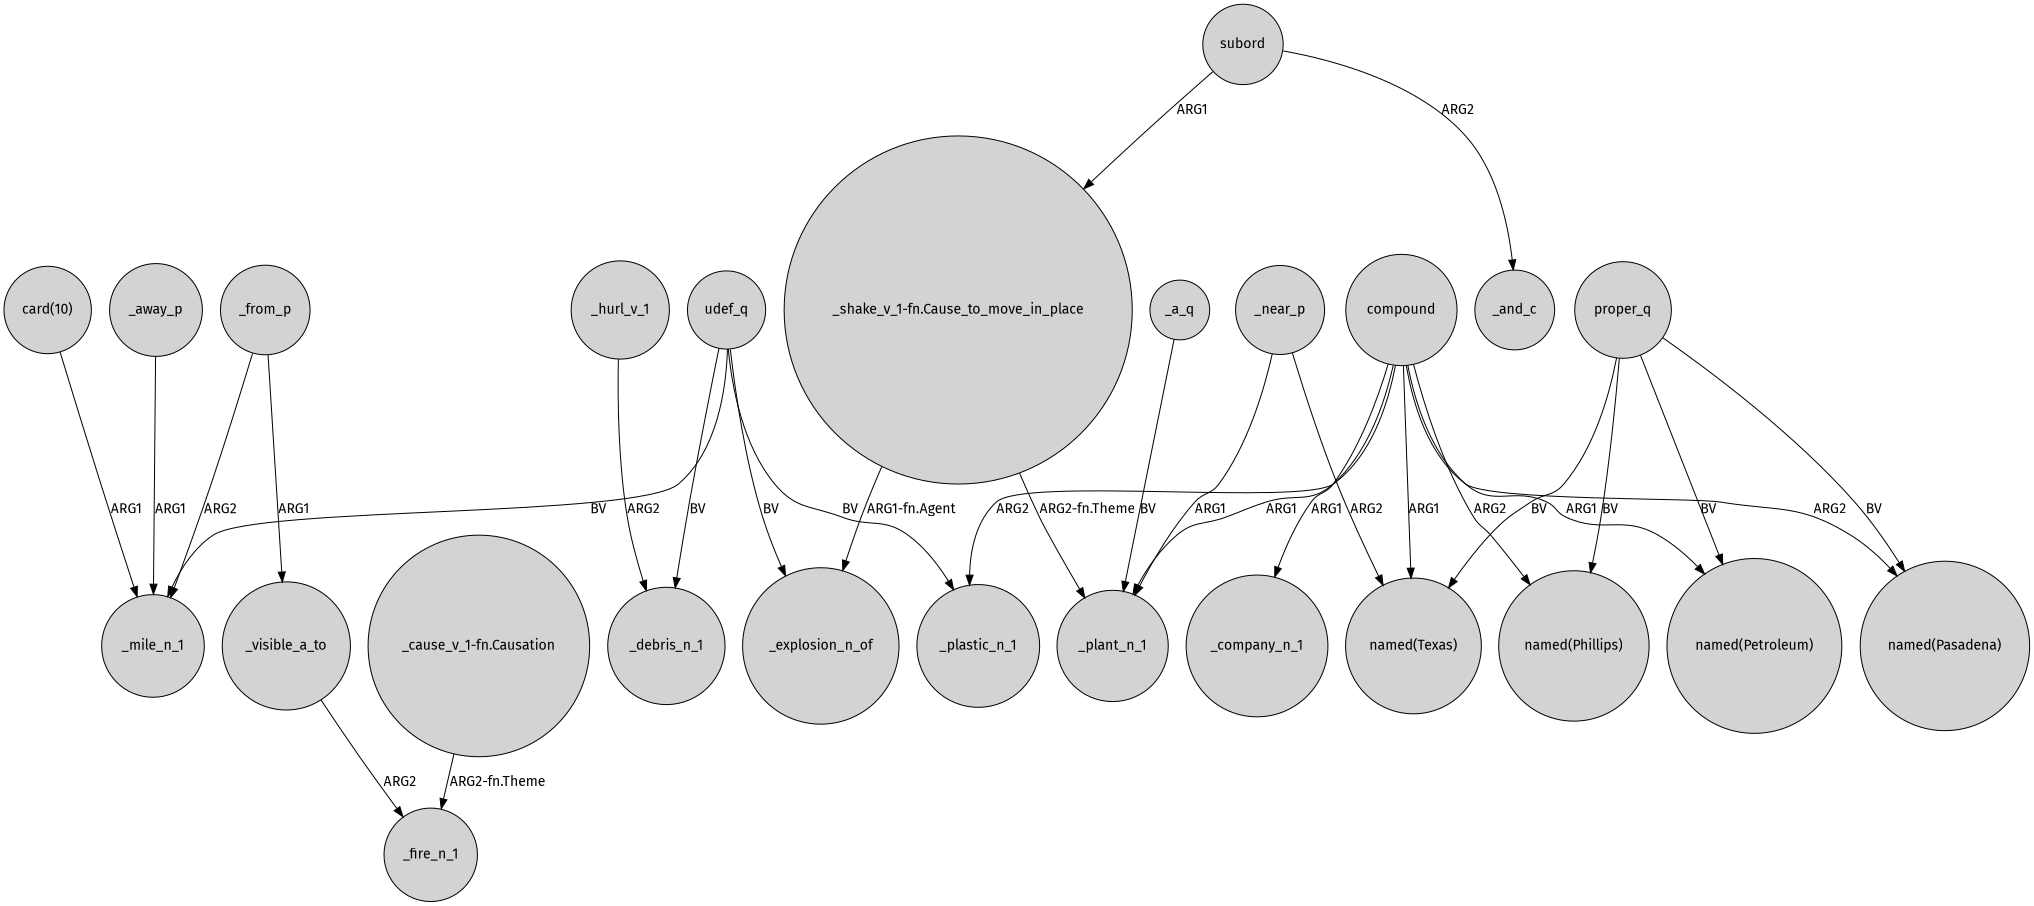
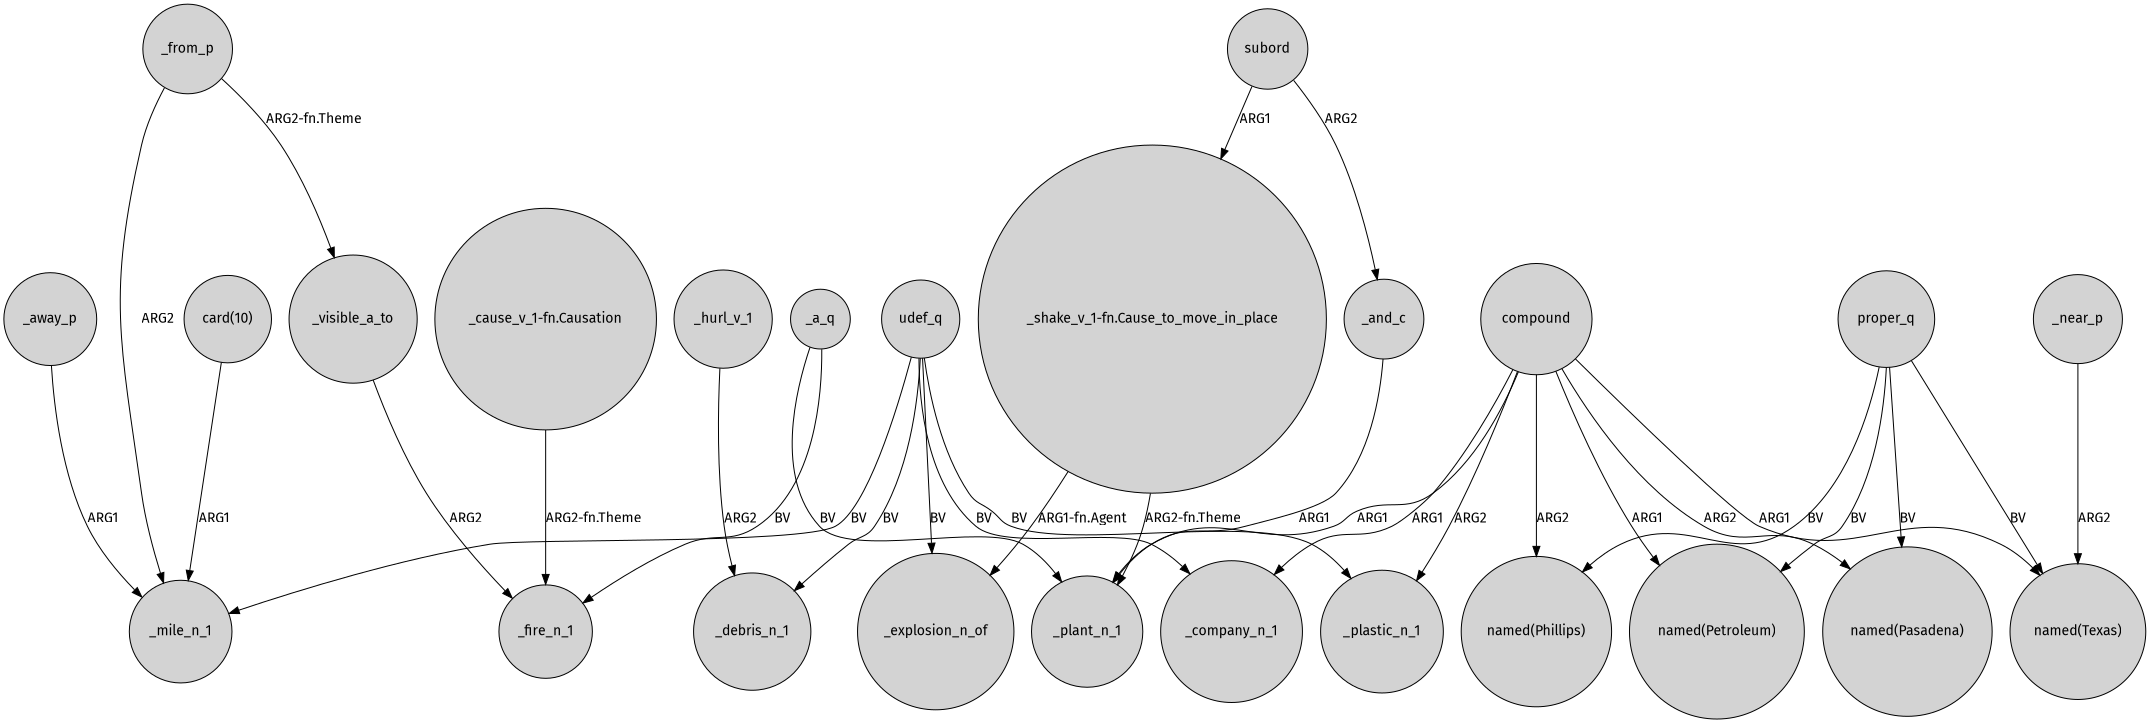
(1222, 480) -> (1294, 513)
(294, 510) -> (314, 120)
none -> (762, 522)
none -> (982, 529)
